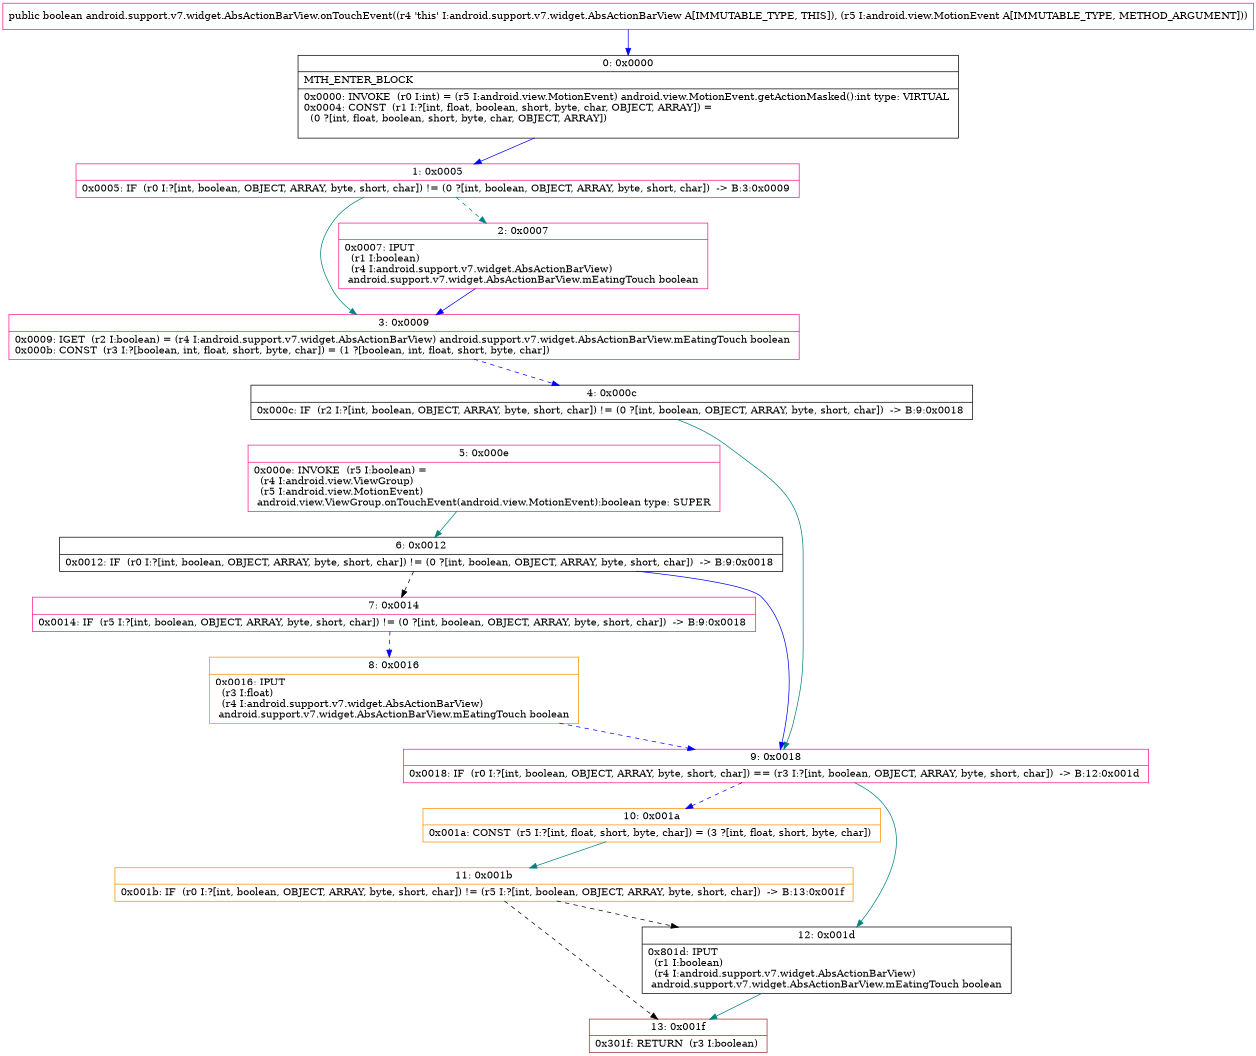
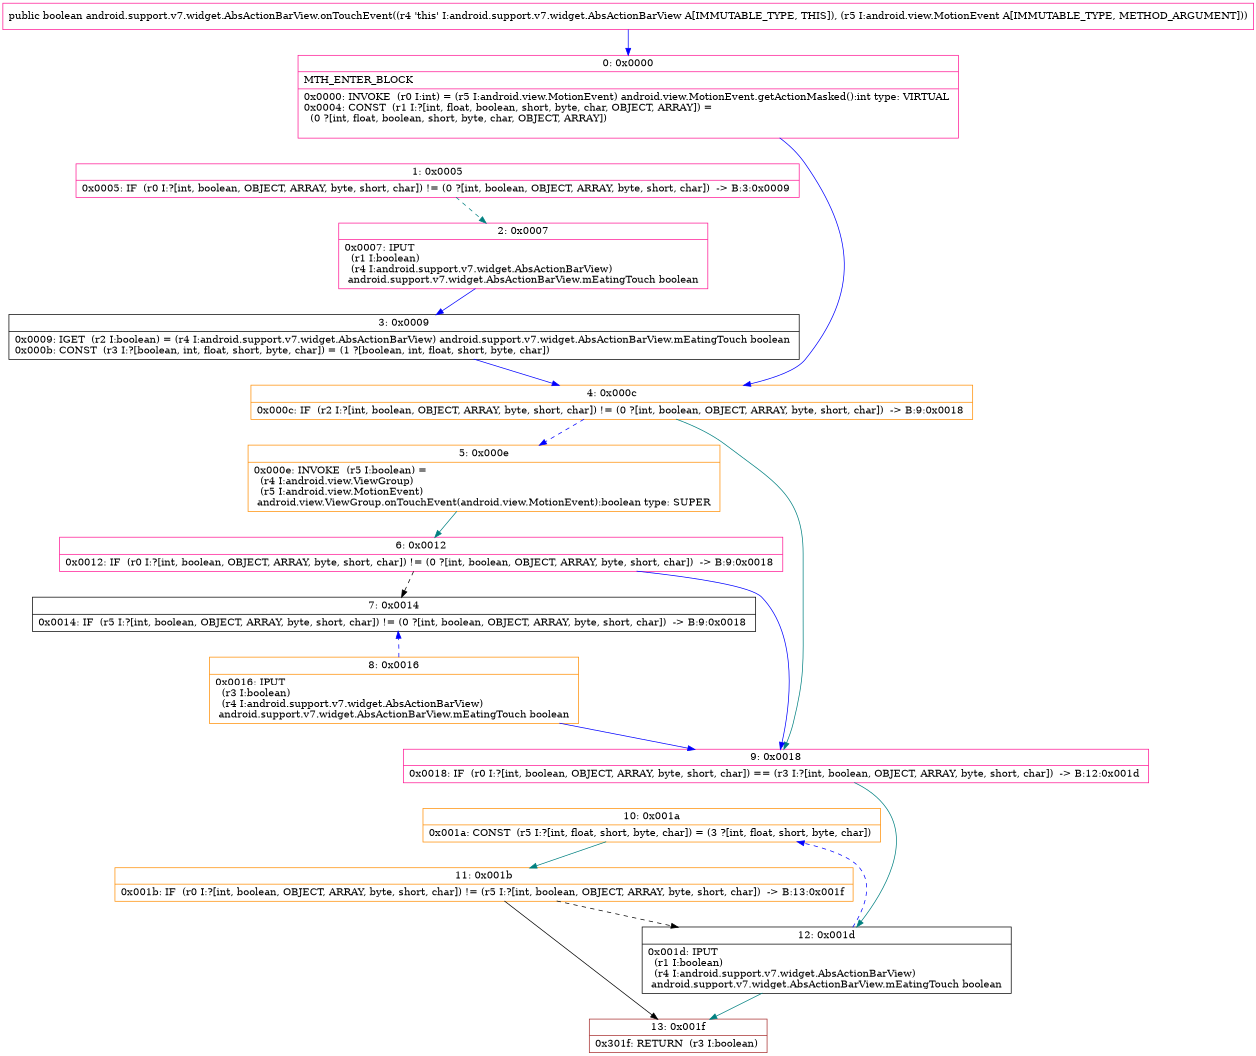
(628, 97) -> (628, 97)
(508, 150) -> (843, 274)
(321, 249) -> none
(404, 337) -> (404, 337)
(513, 371) -> (513, 371)
(612, 402) -> (612, 402)
none -> (565, 430)
(484, 478) -> (484, 478)
(421, 554) -> (421, 554)
(394, 614) -> (394, 614)
(389, 641) -> (399, 648)
(245, 693) -> (253, 693)
(624, 736) -> (624, 736)
(717, 794) -> (860, 869)
(686, 952) -> (686, 952)
(578, 958) -> (578, 958)
